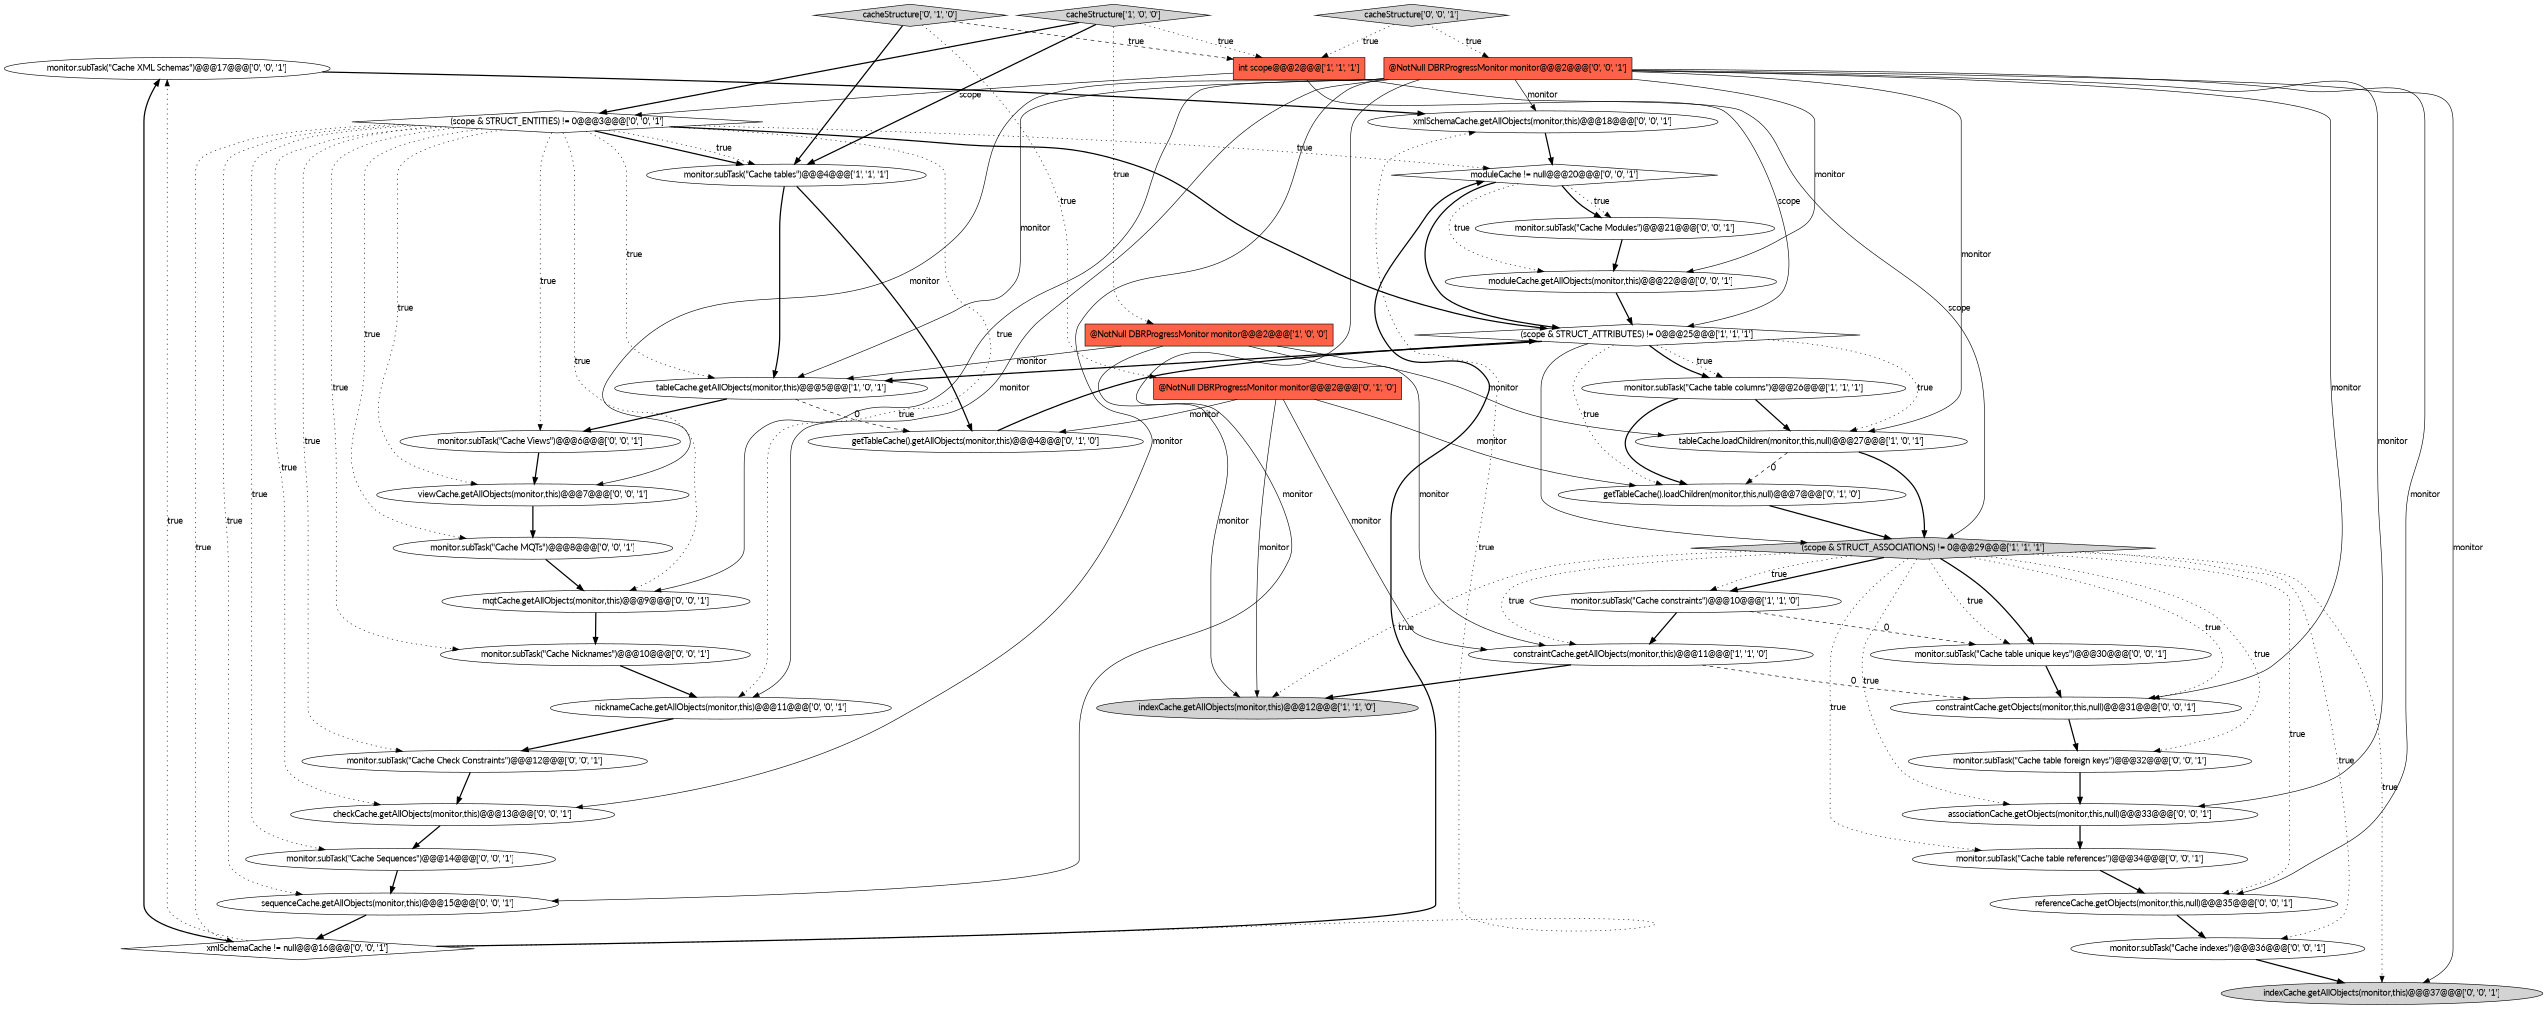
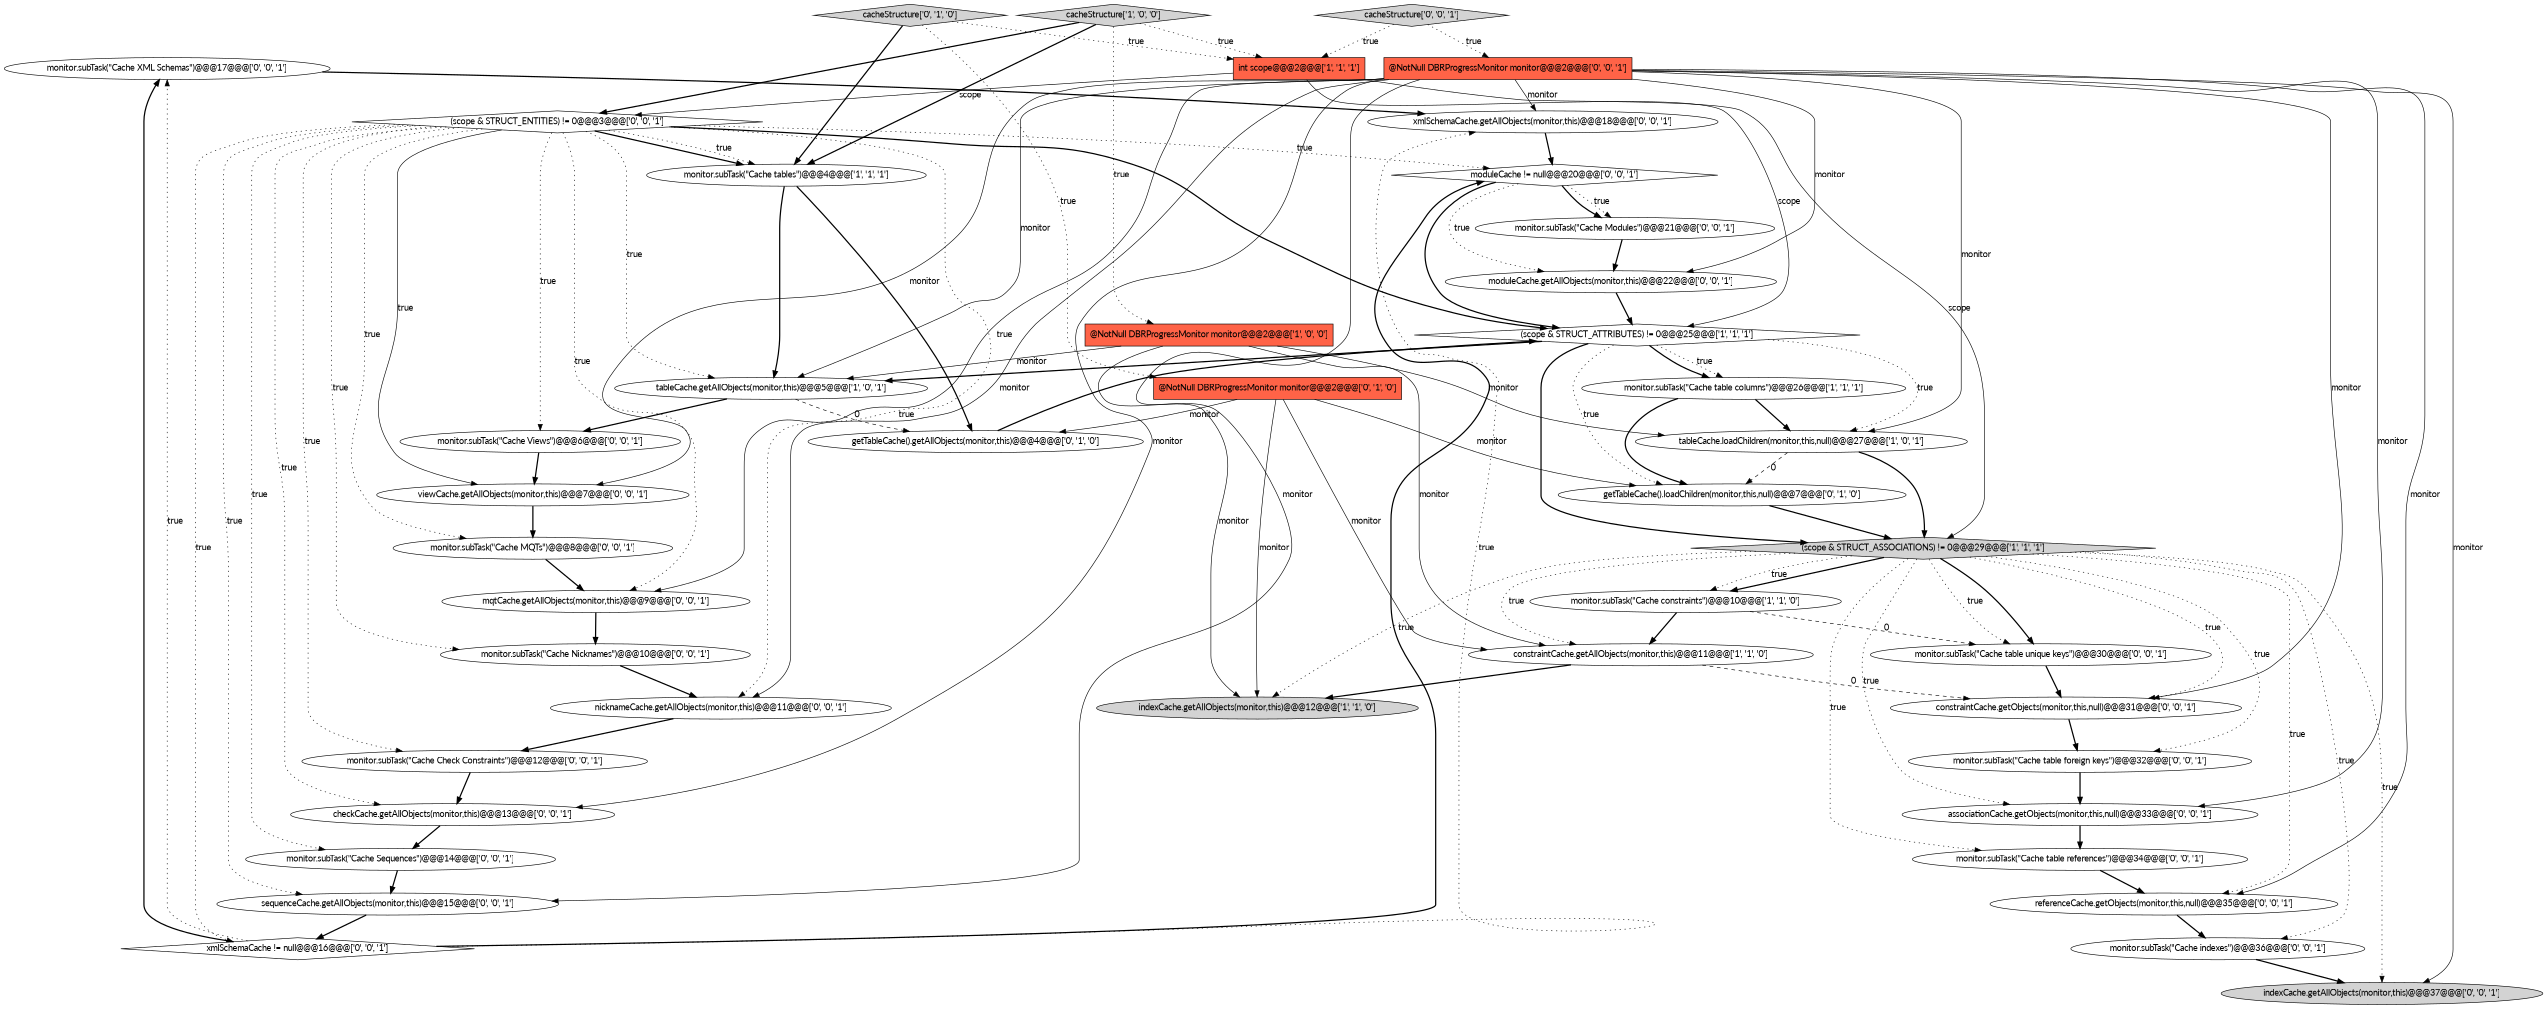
(1090, 40) -> (1090, 40)
(398, 299) -> (398, 299)
(1580, 517) -> (1580, 517)
